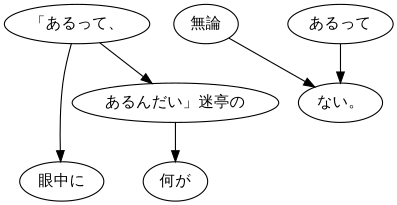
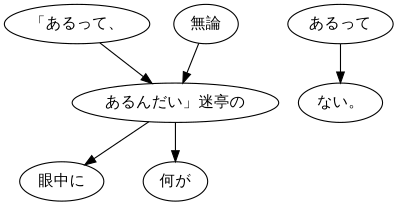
(267, 60) -> (193, 58)
(62, 97) -> (121, 140)
